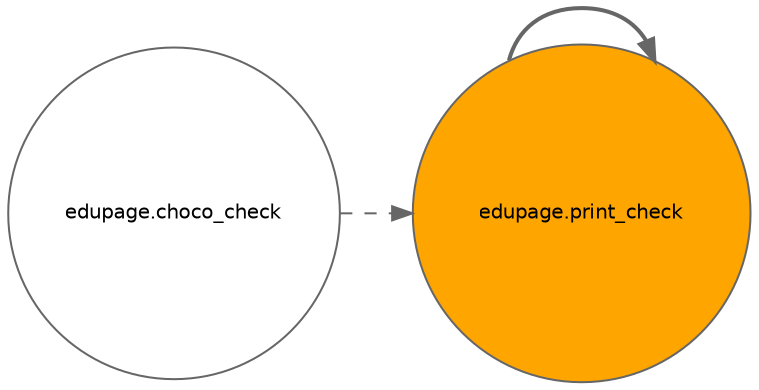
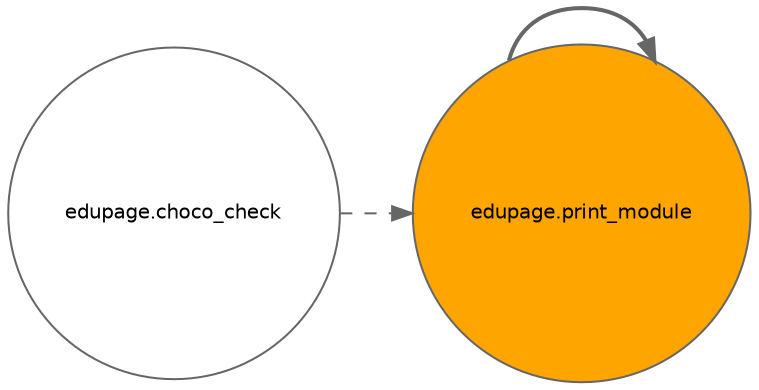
(582, 213) -> (582, 213)
